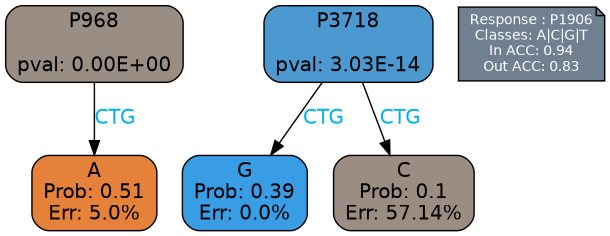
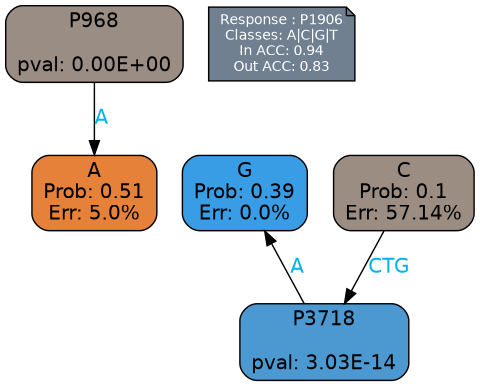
(374, 112) -> (368, 261)
(115, 119) -> (101, 119)
(324, 119) -> (297, 268)
